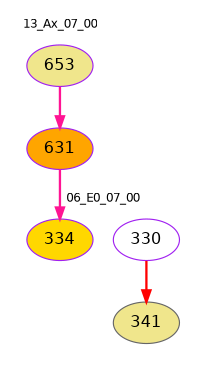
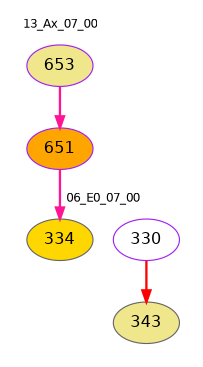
(60, 149) -> (60, 149)
(60, 240) -> (60, 240)
(146, 323) -> (146, 323)
